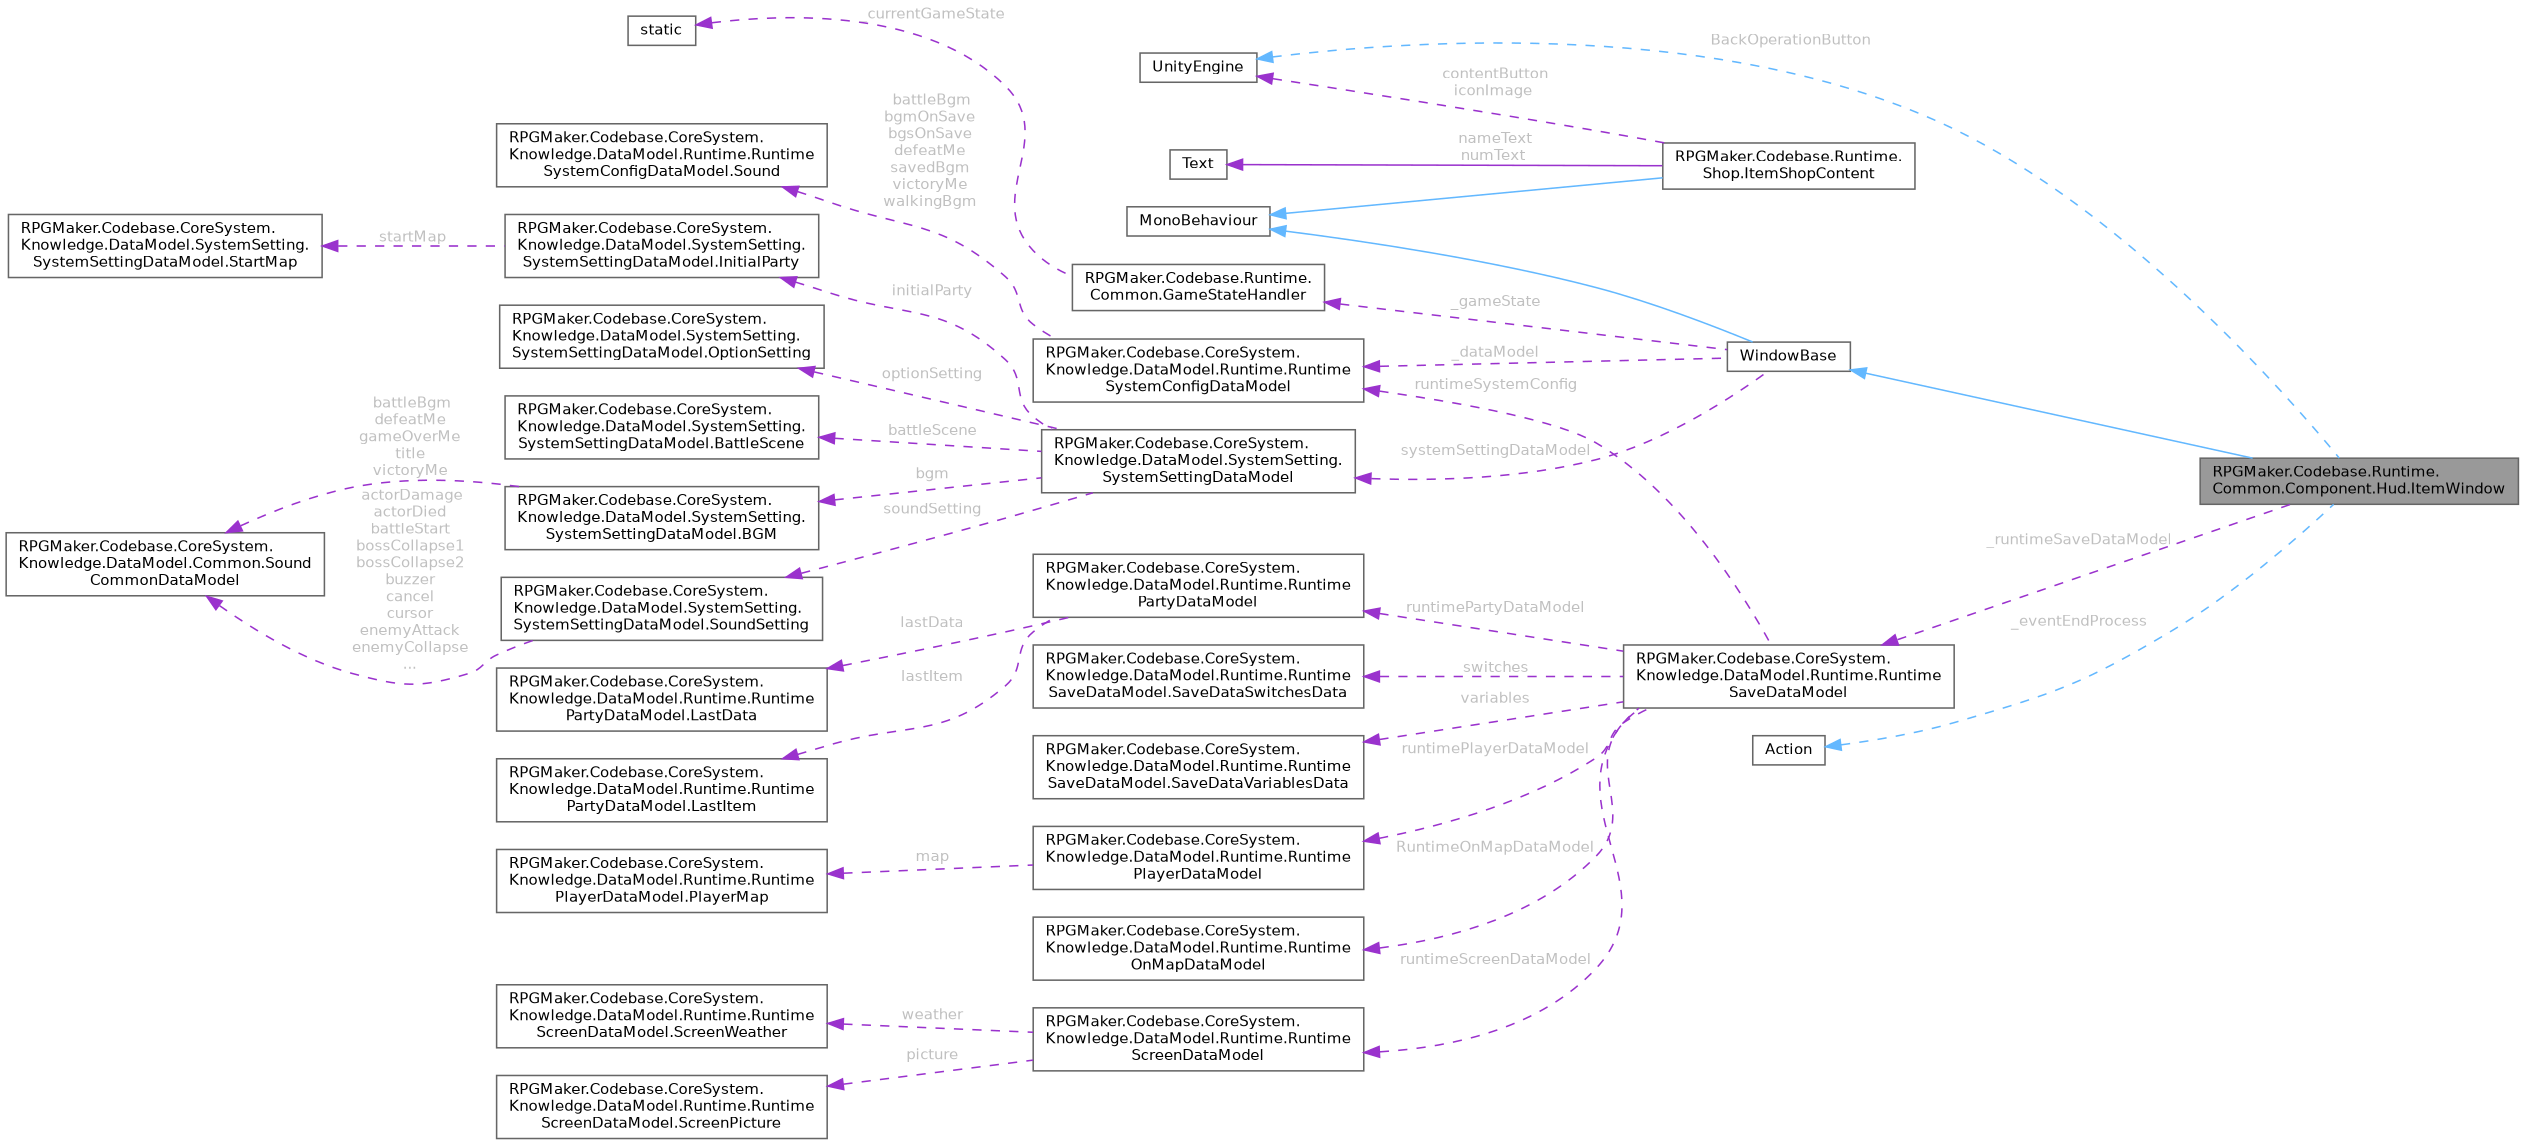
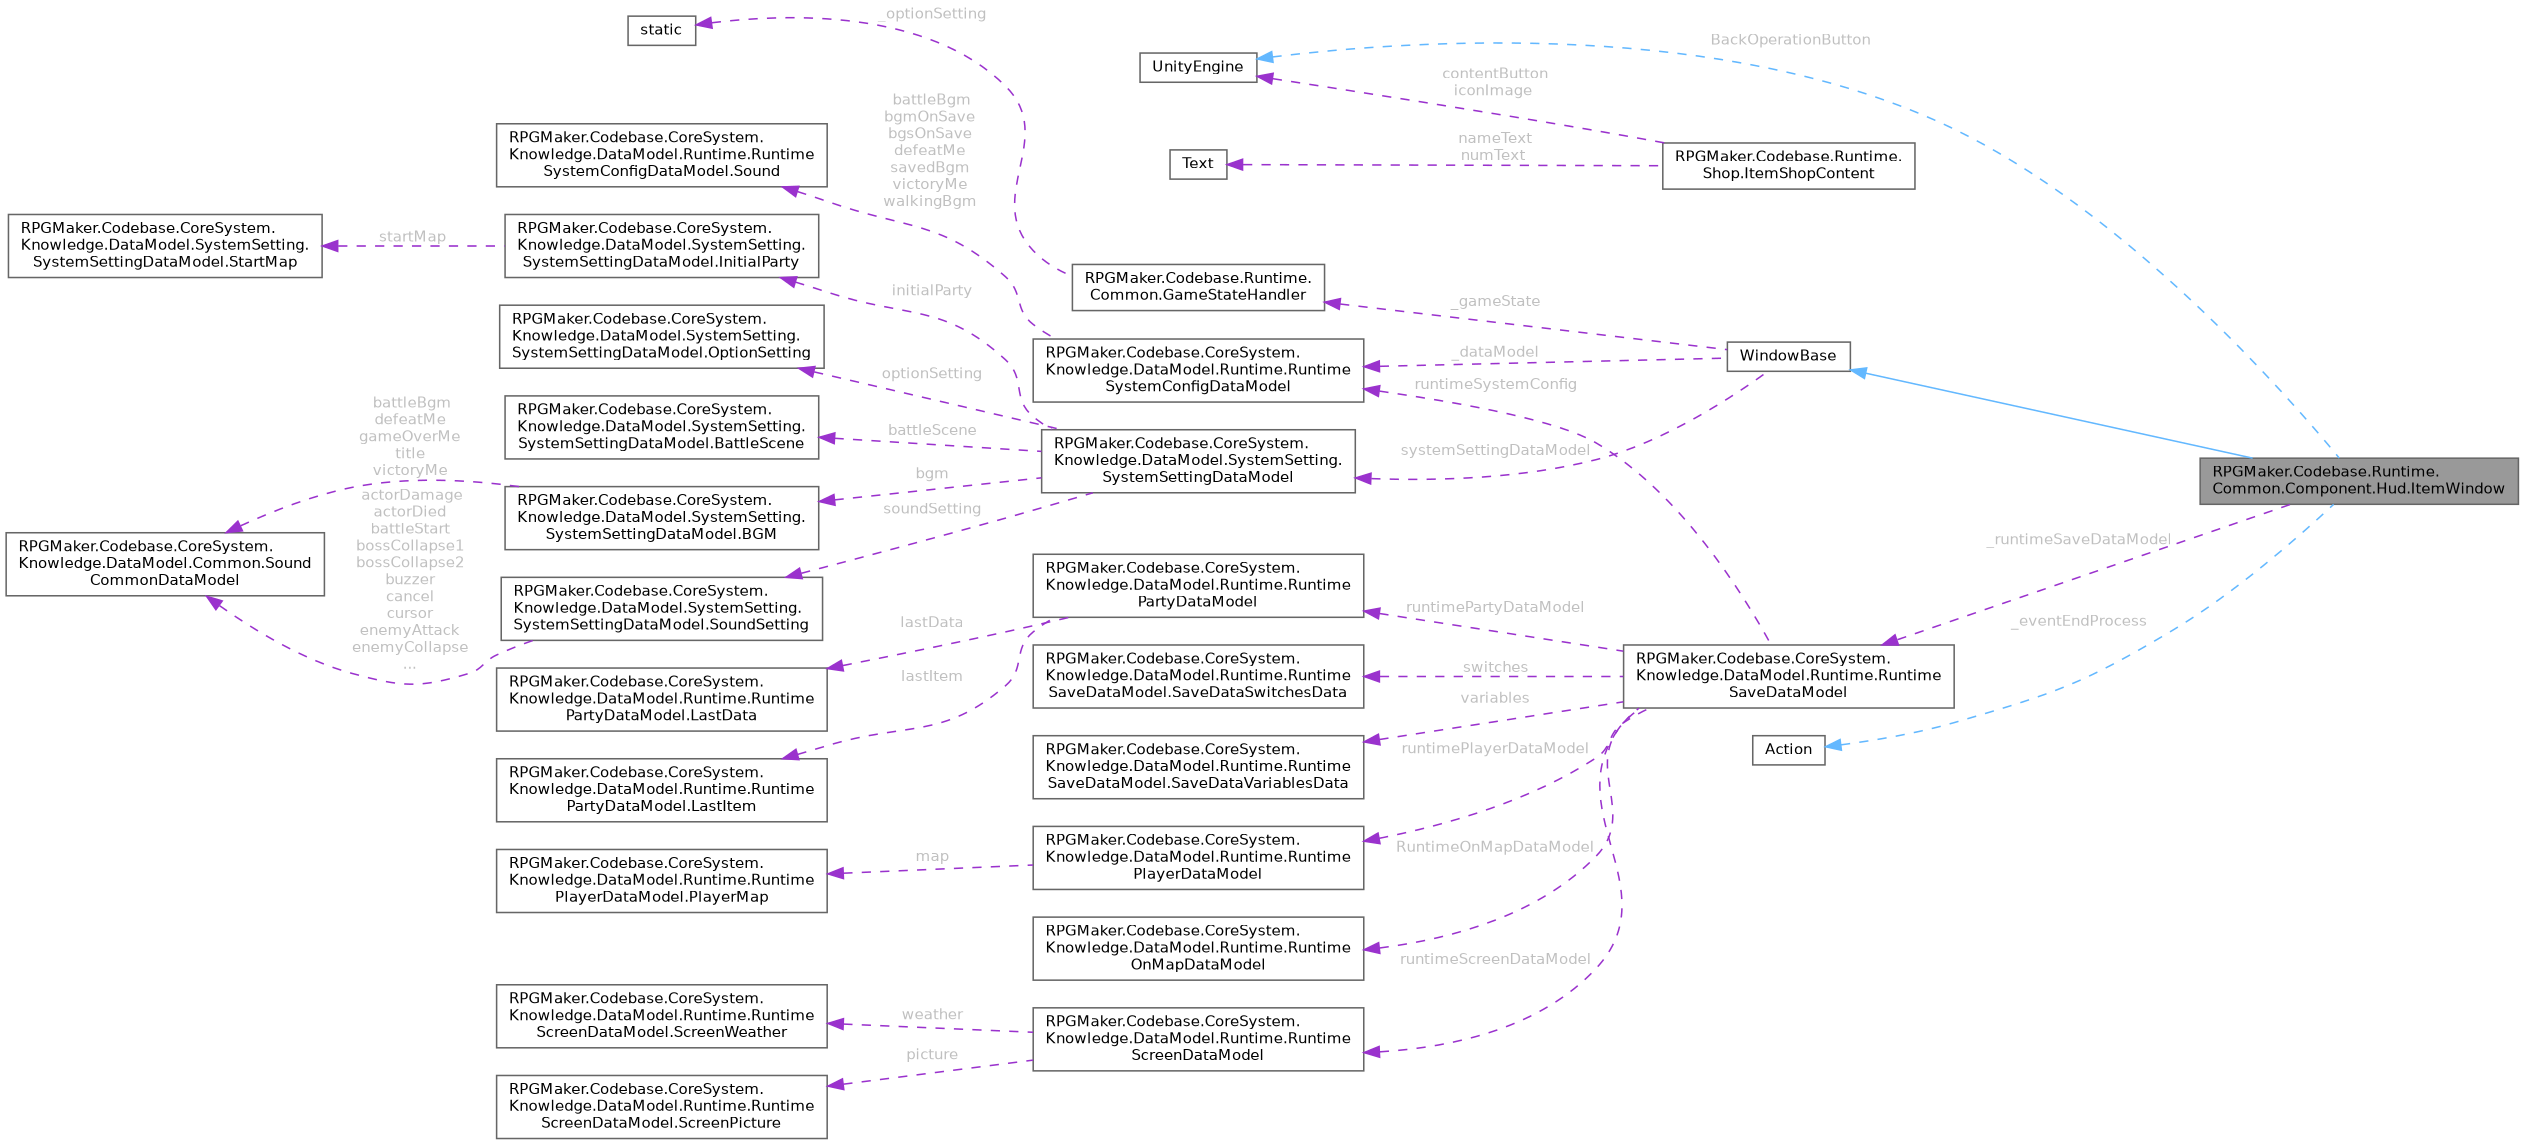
(930, 15) -> (930, 15)
(1453, 165) -> (1453, 165)
(1198, 221) -> none
